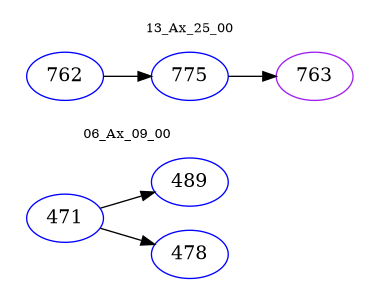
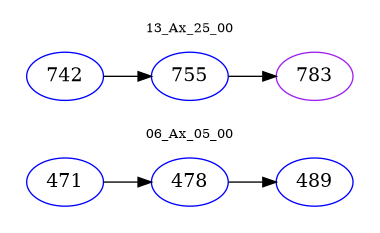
(65, 76) -> (65, 76)
(190, 76) -> (190, 76)
(315, 76) -> (315, 76)
(127, 135) -> (190, 135)
(121, 202) -> (246, 182)
